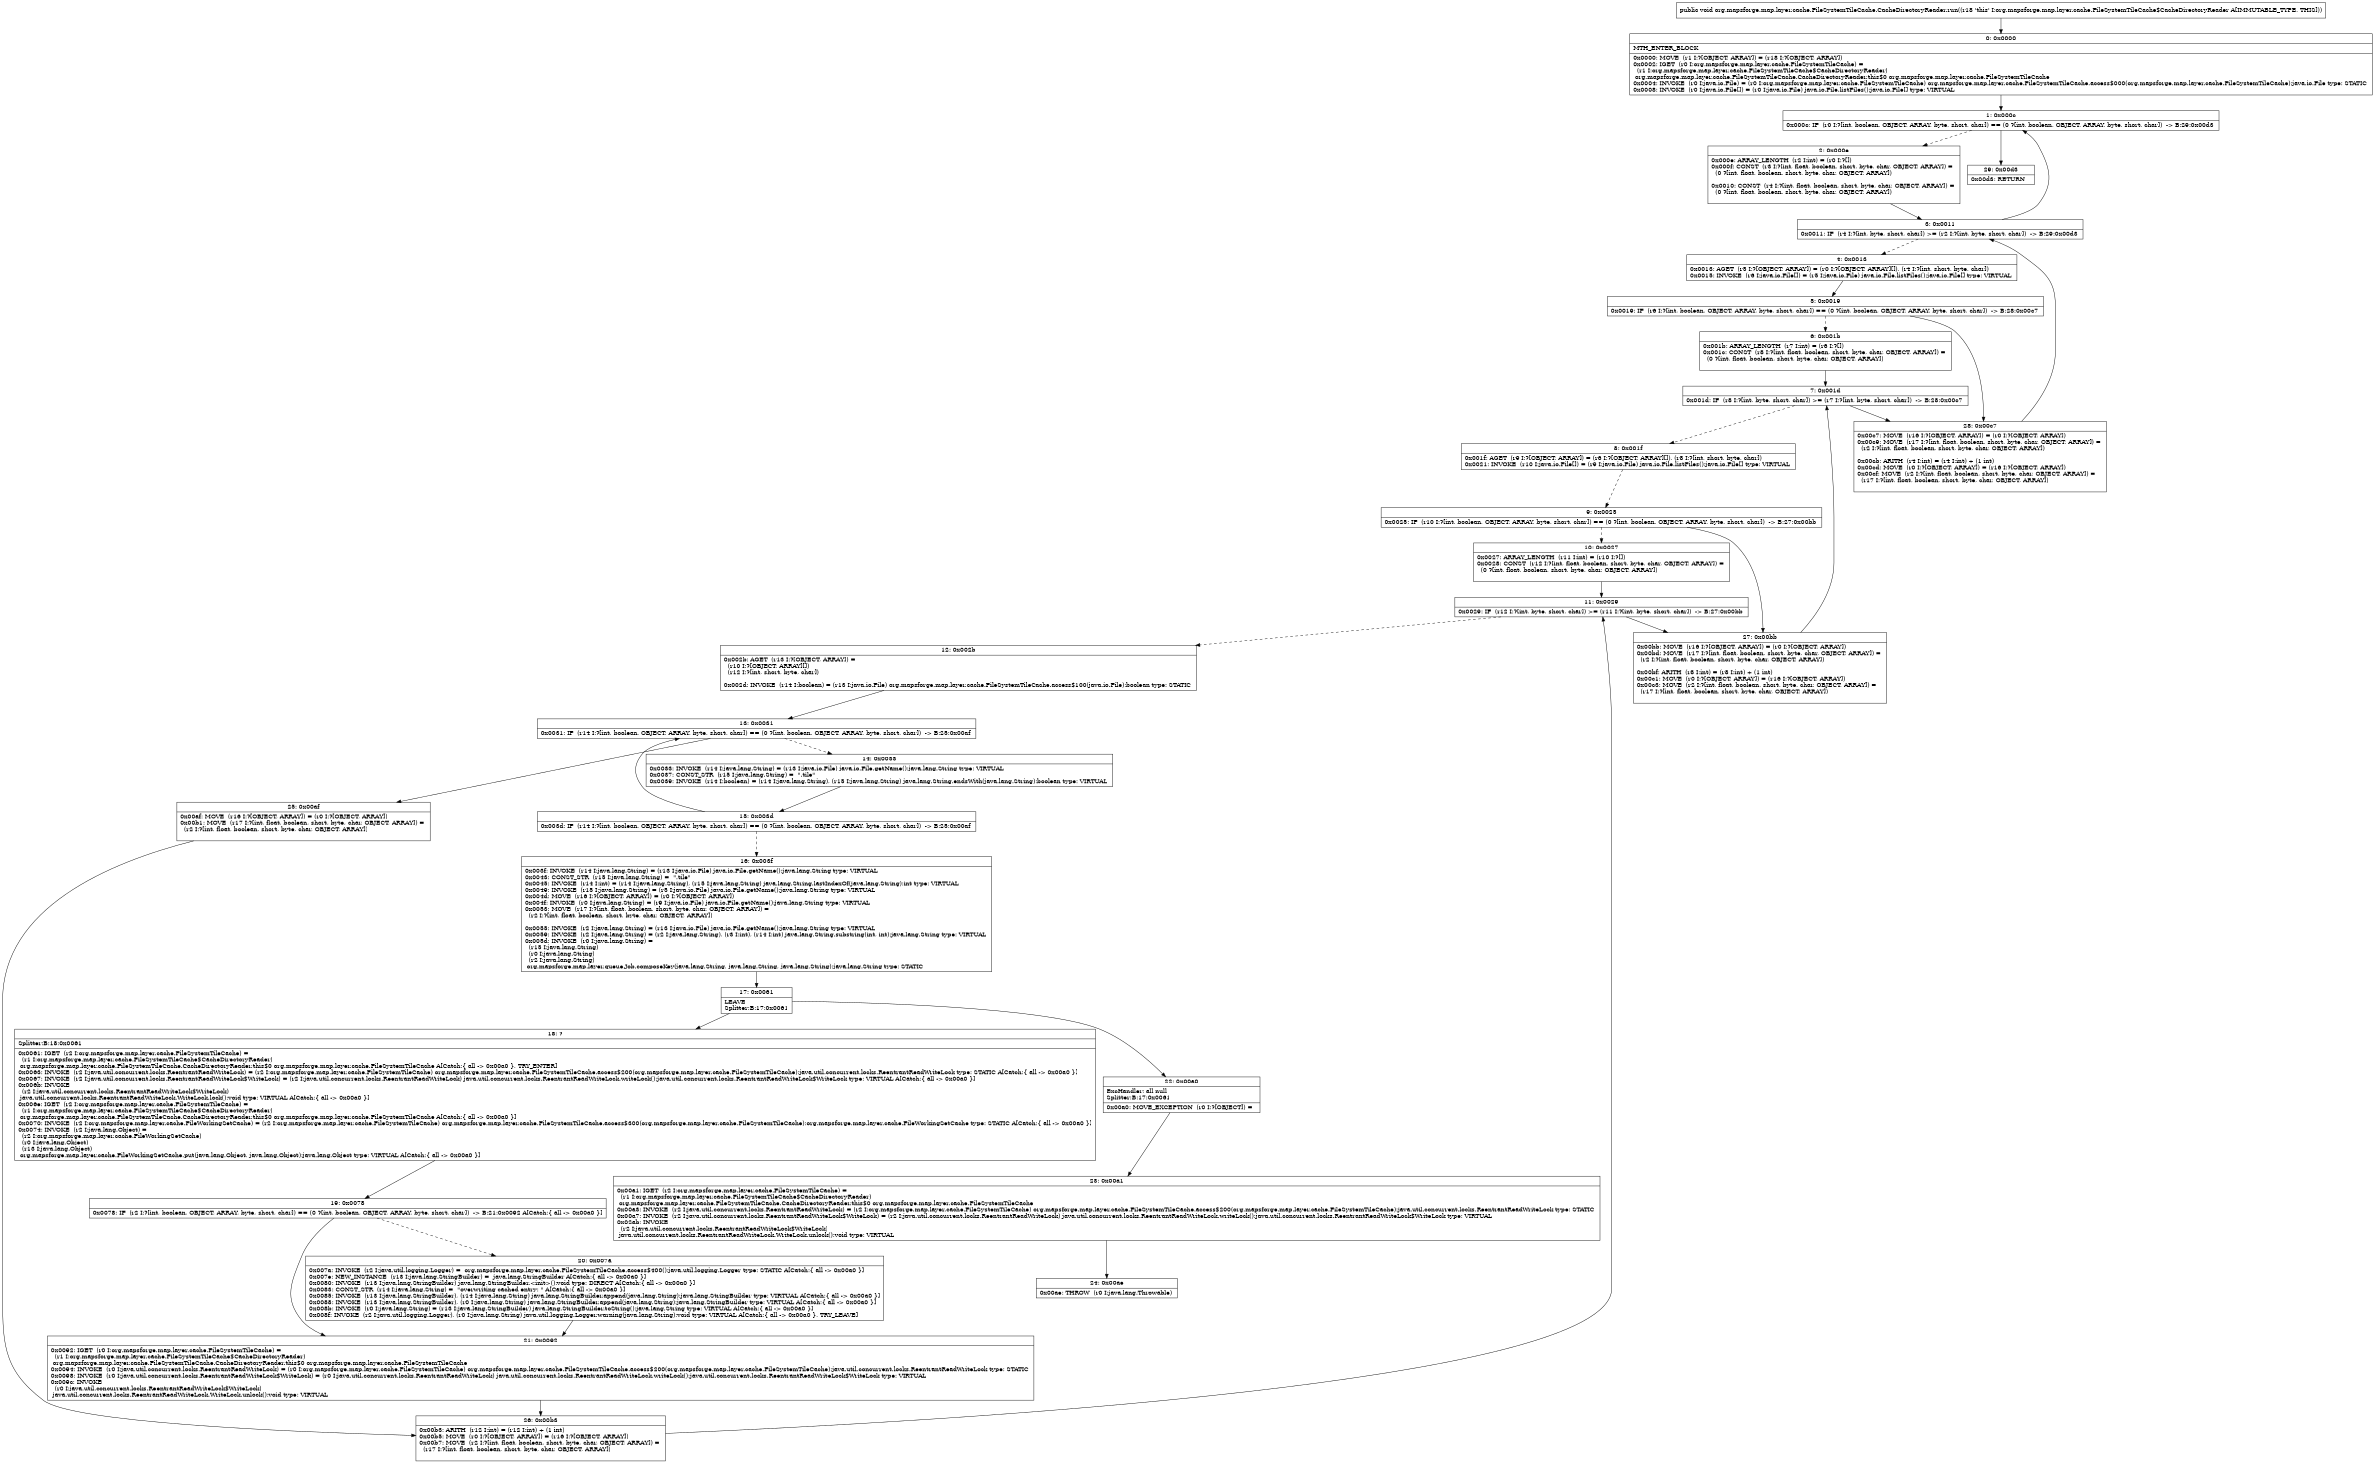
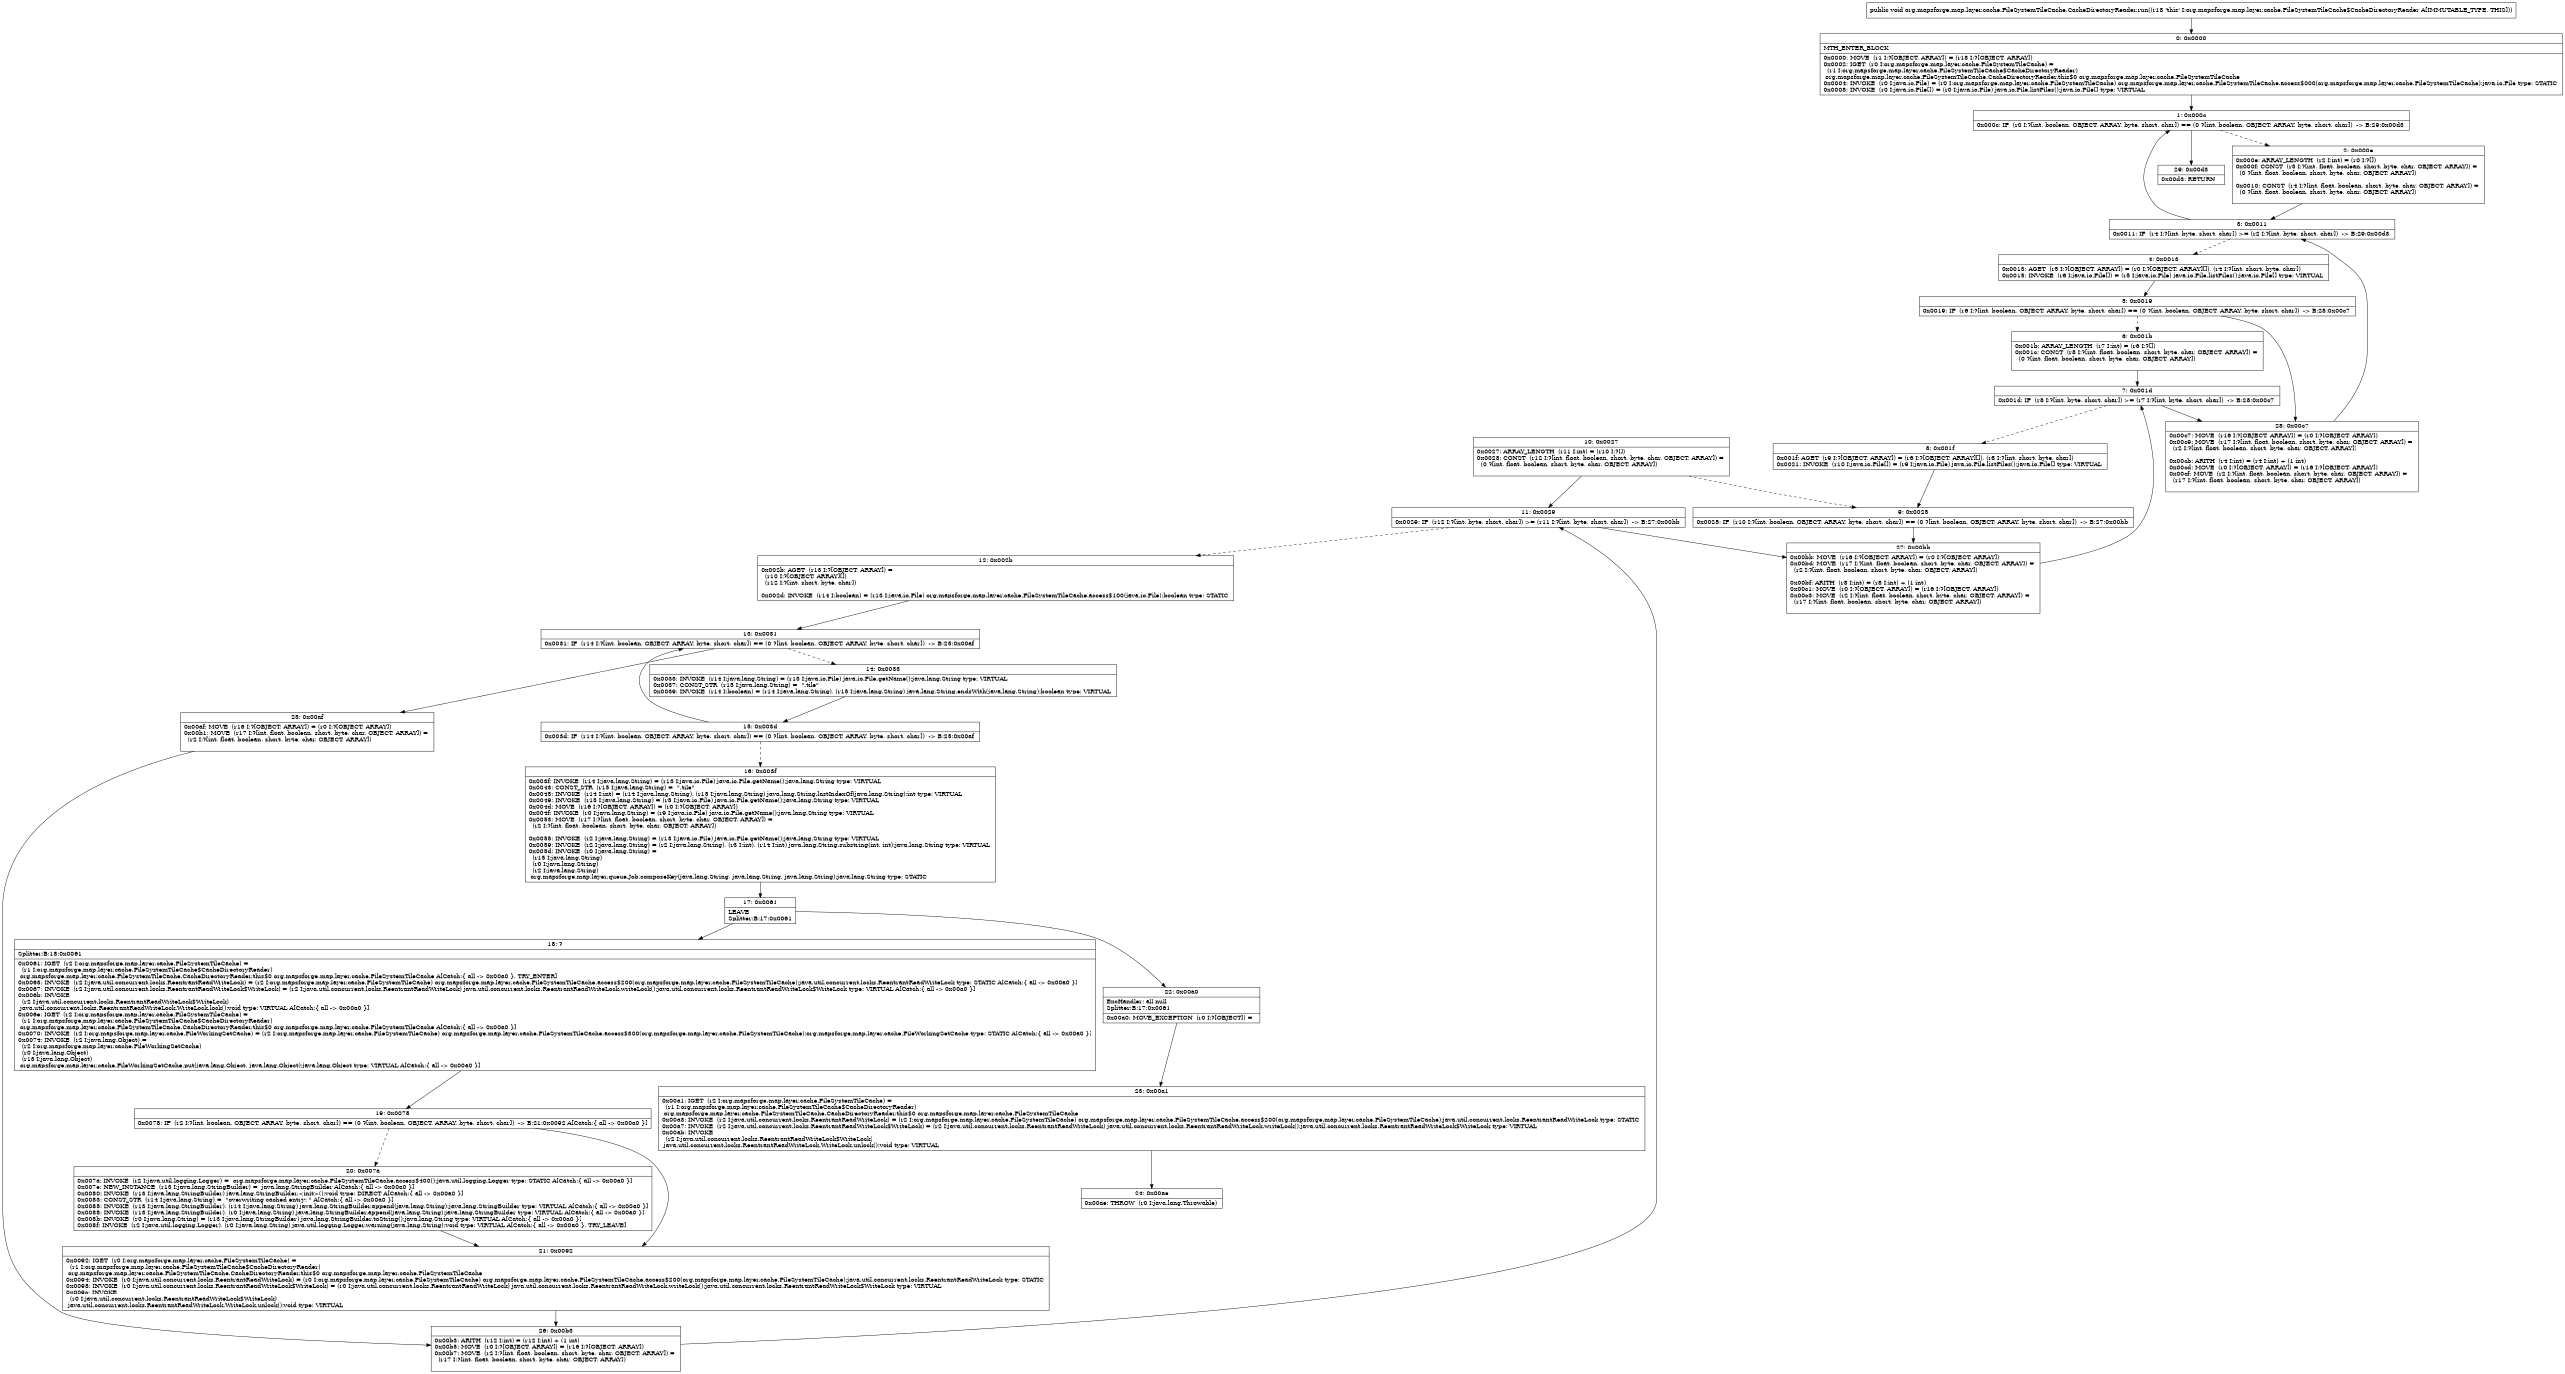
(1615, 487) -> (1927, 487)
(1601, 533) -> (1770, 492)
(645, 1223) -> (690, 1133)
